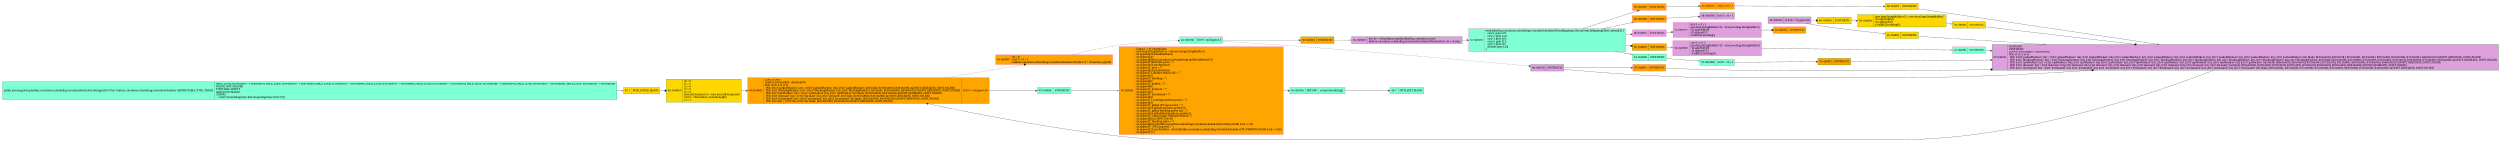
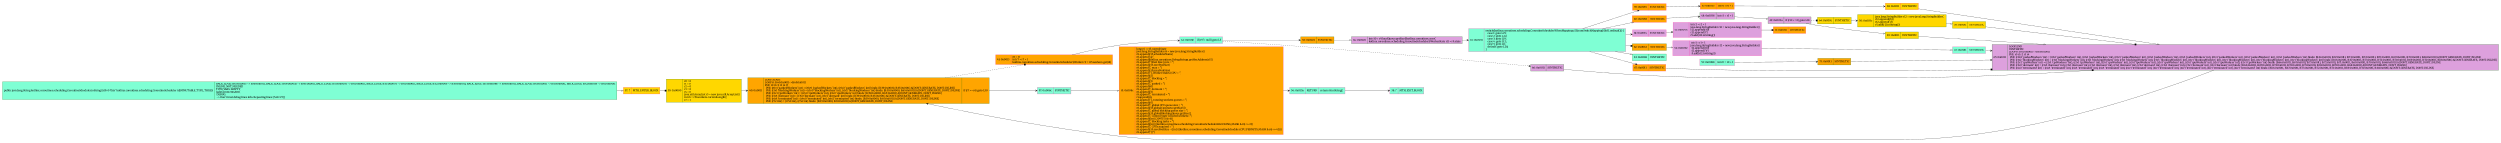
none -> (1750, 18)
(1124, 44) -> (1124, 44)
(1682, 60) -> none
(1597, 68) -> (1613, 58)
(1145, 97) -> (1144, 97)
